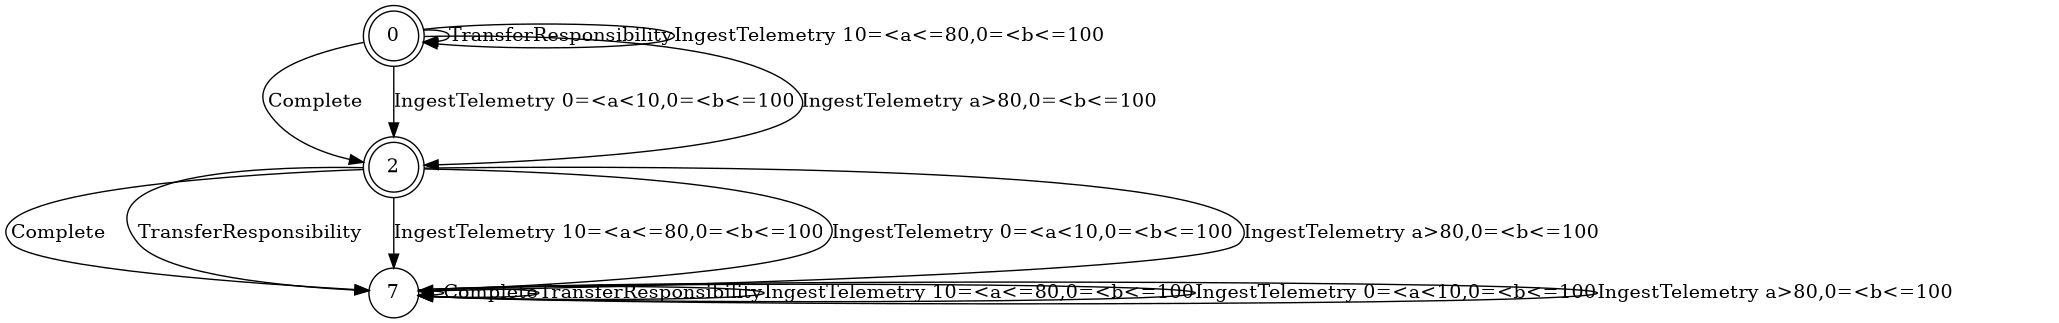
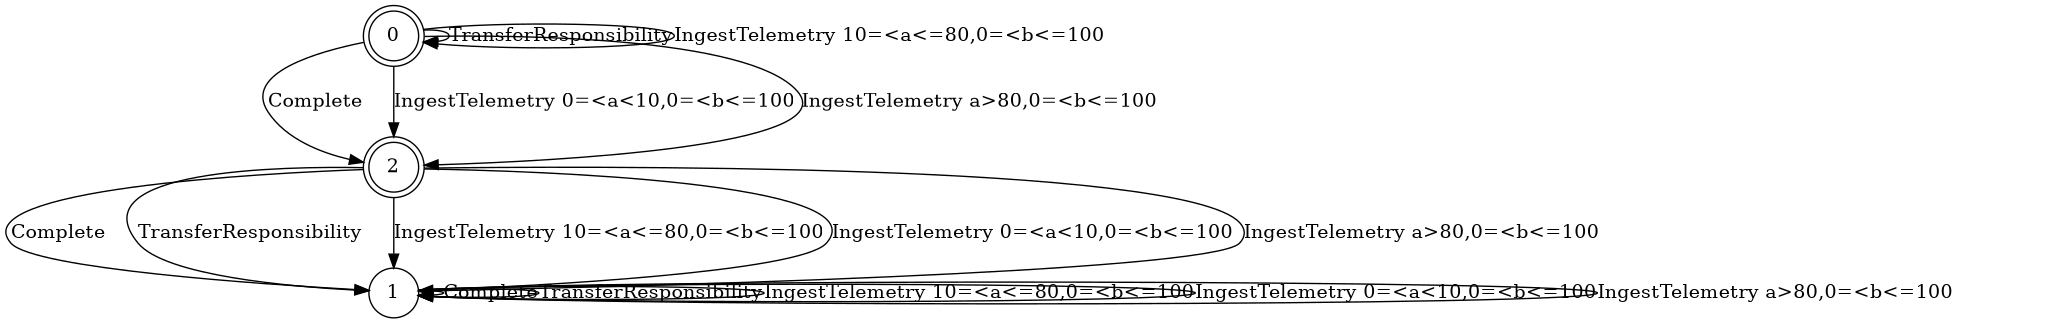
(394, 293) -> (394, 293)
